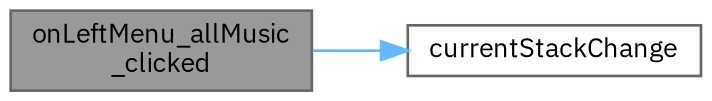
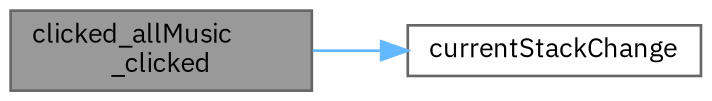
(161, 51) -> (161, 51)
